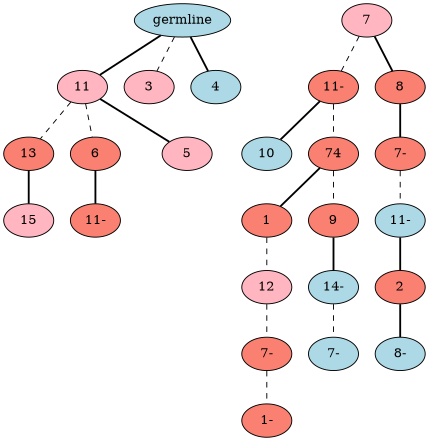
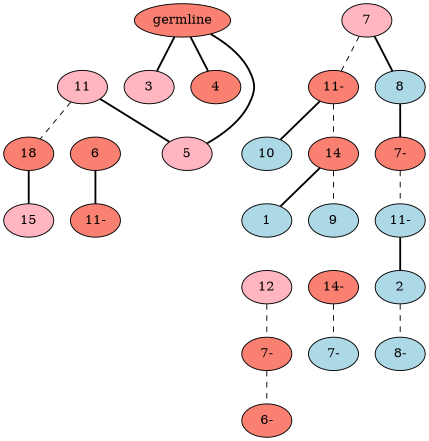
(182, 20) -> (182, 20)
(166, 54) -> (166, 54)
(130, 55) -> (254, 90)
(216, 87) -> (216, 87)
(400, 87) -> (400, 87)
(89, 120) -> none
(29, 154) -> (29, 154)
(334, 154) -> (334, 154)
(267, 220) -> (267, 220)
(334, 220) -> (334, 220)
(267, 254) -> none
(334, 254) -> none
(334, 287) -> (334, 287)
(400, 287) -> (400, 287)
(400, 321) -> (400, 321)
(267, 421) -> (267, 421)
